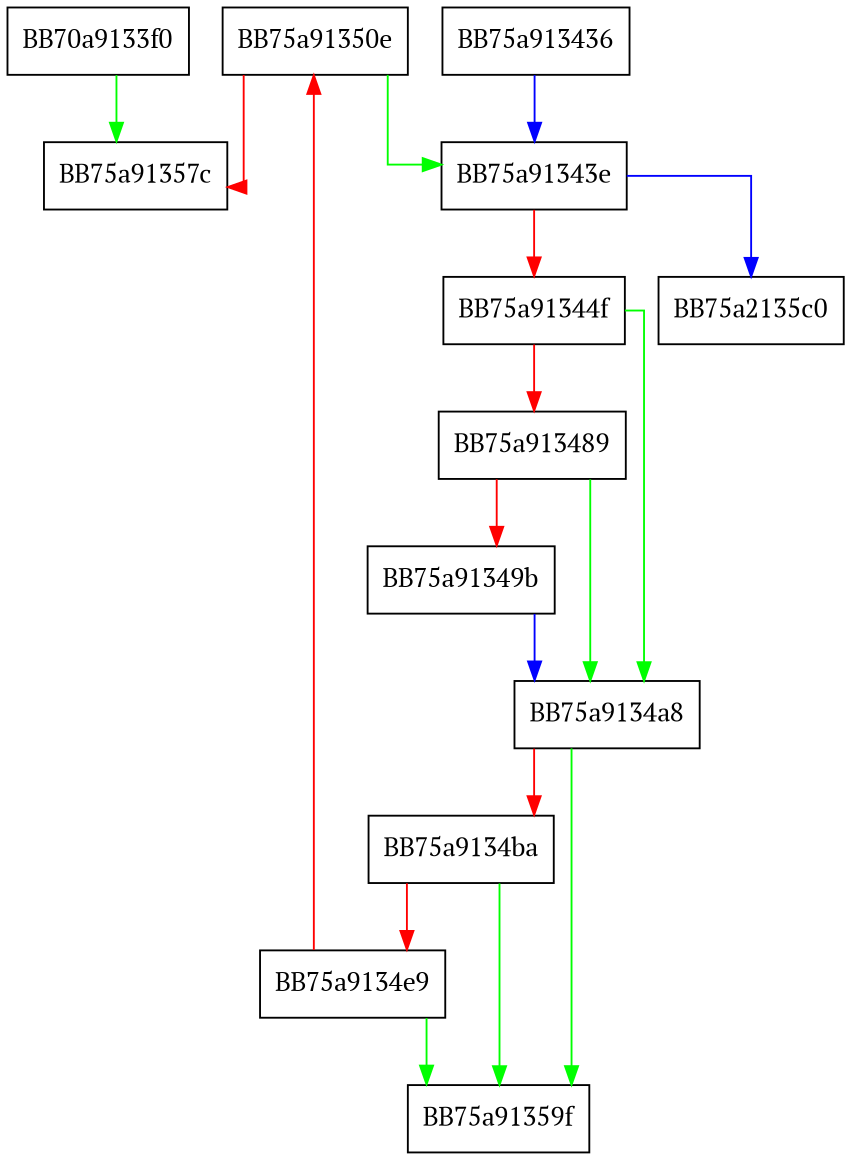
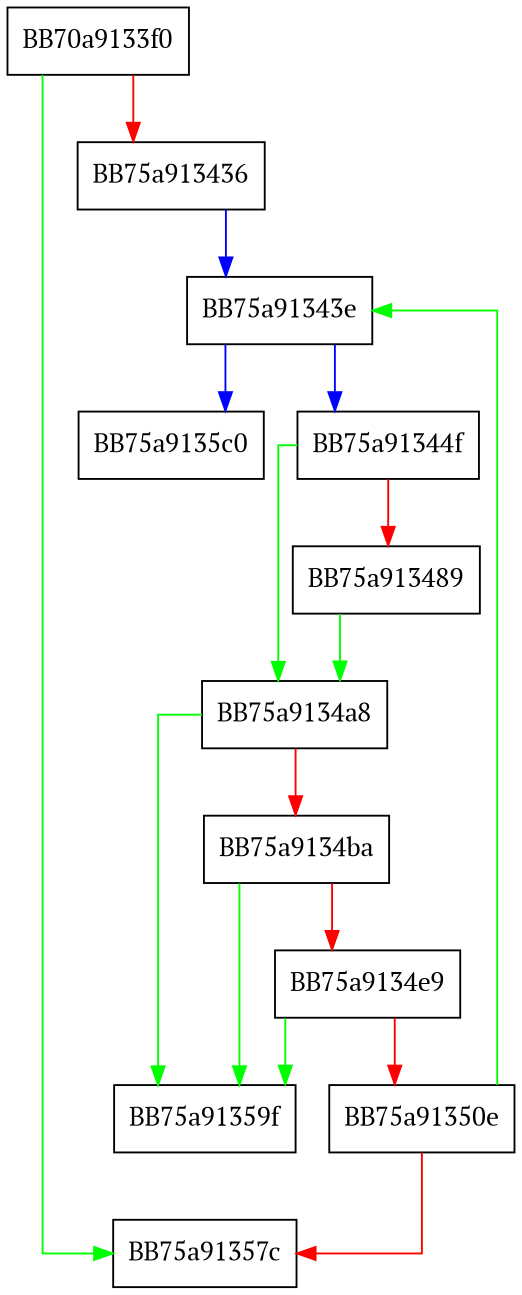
none -> (133, 99)
(534, 234) -> (335, 368)
(751, 311) -> (171, 445)
(461, 580) -> none
